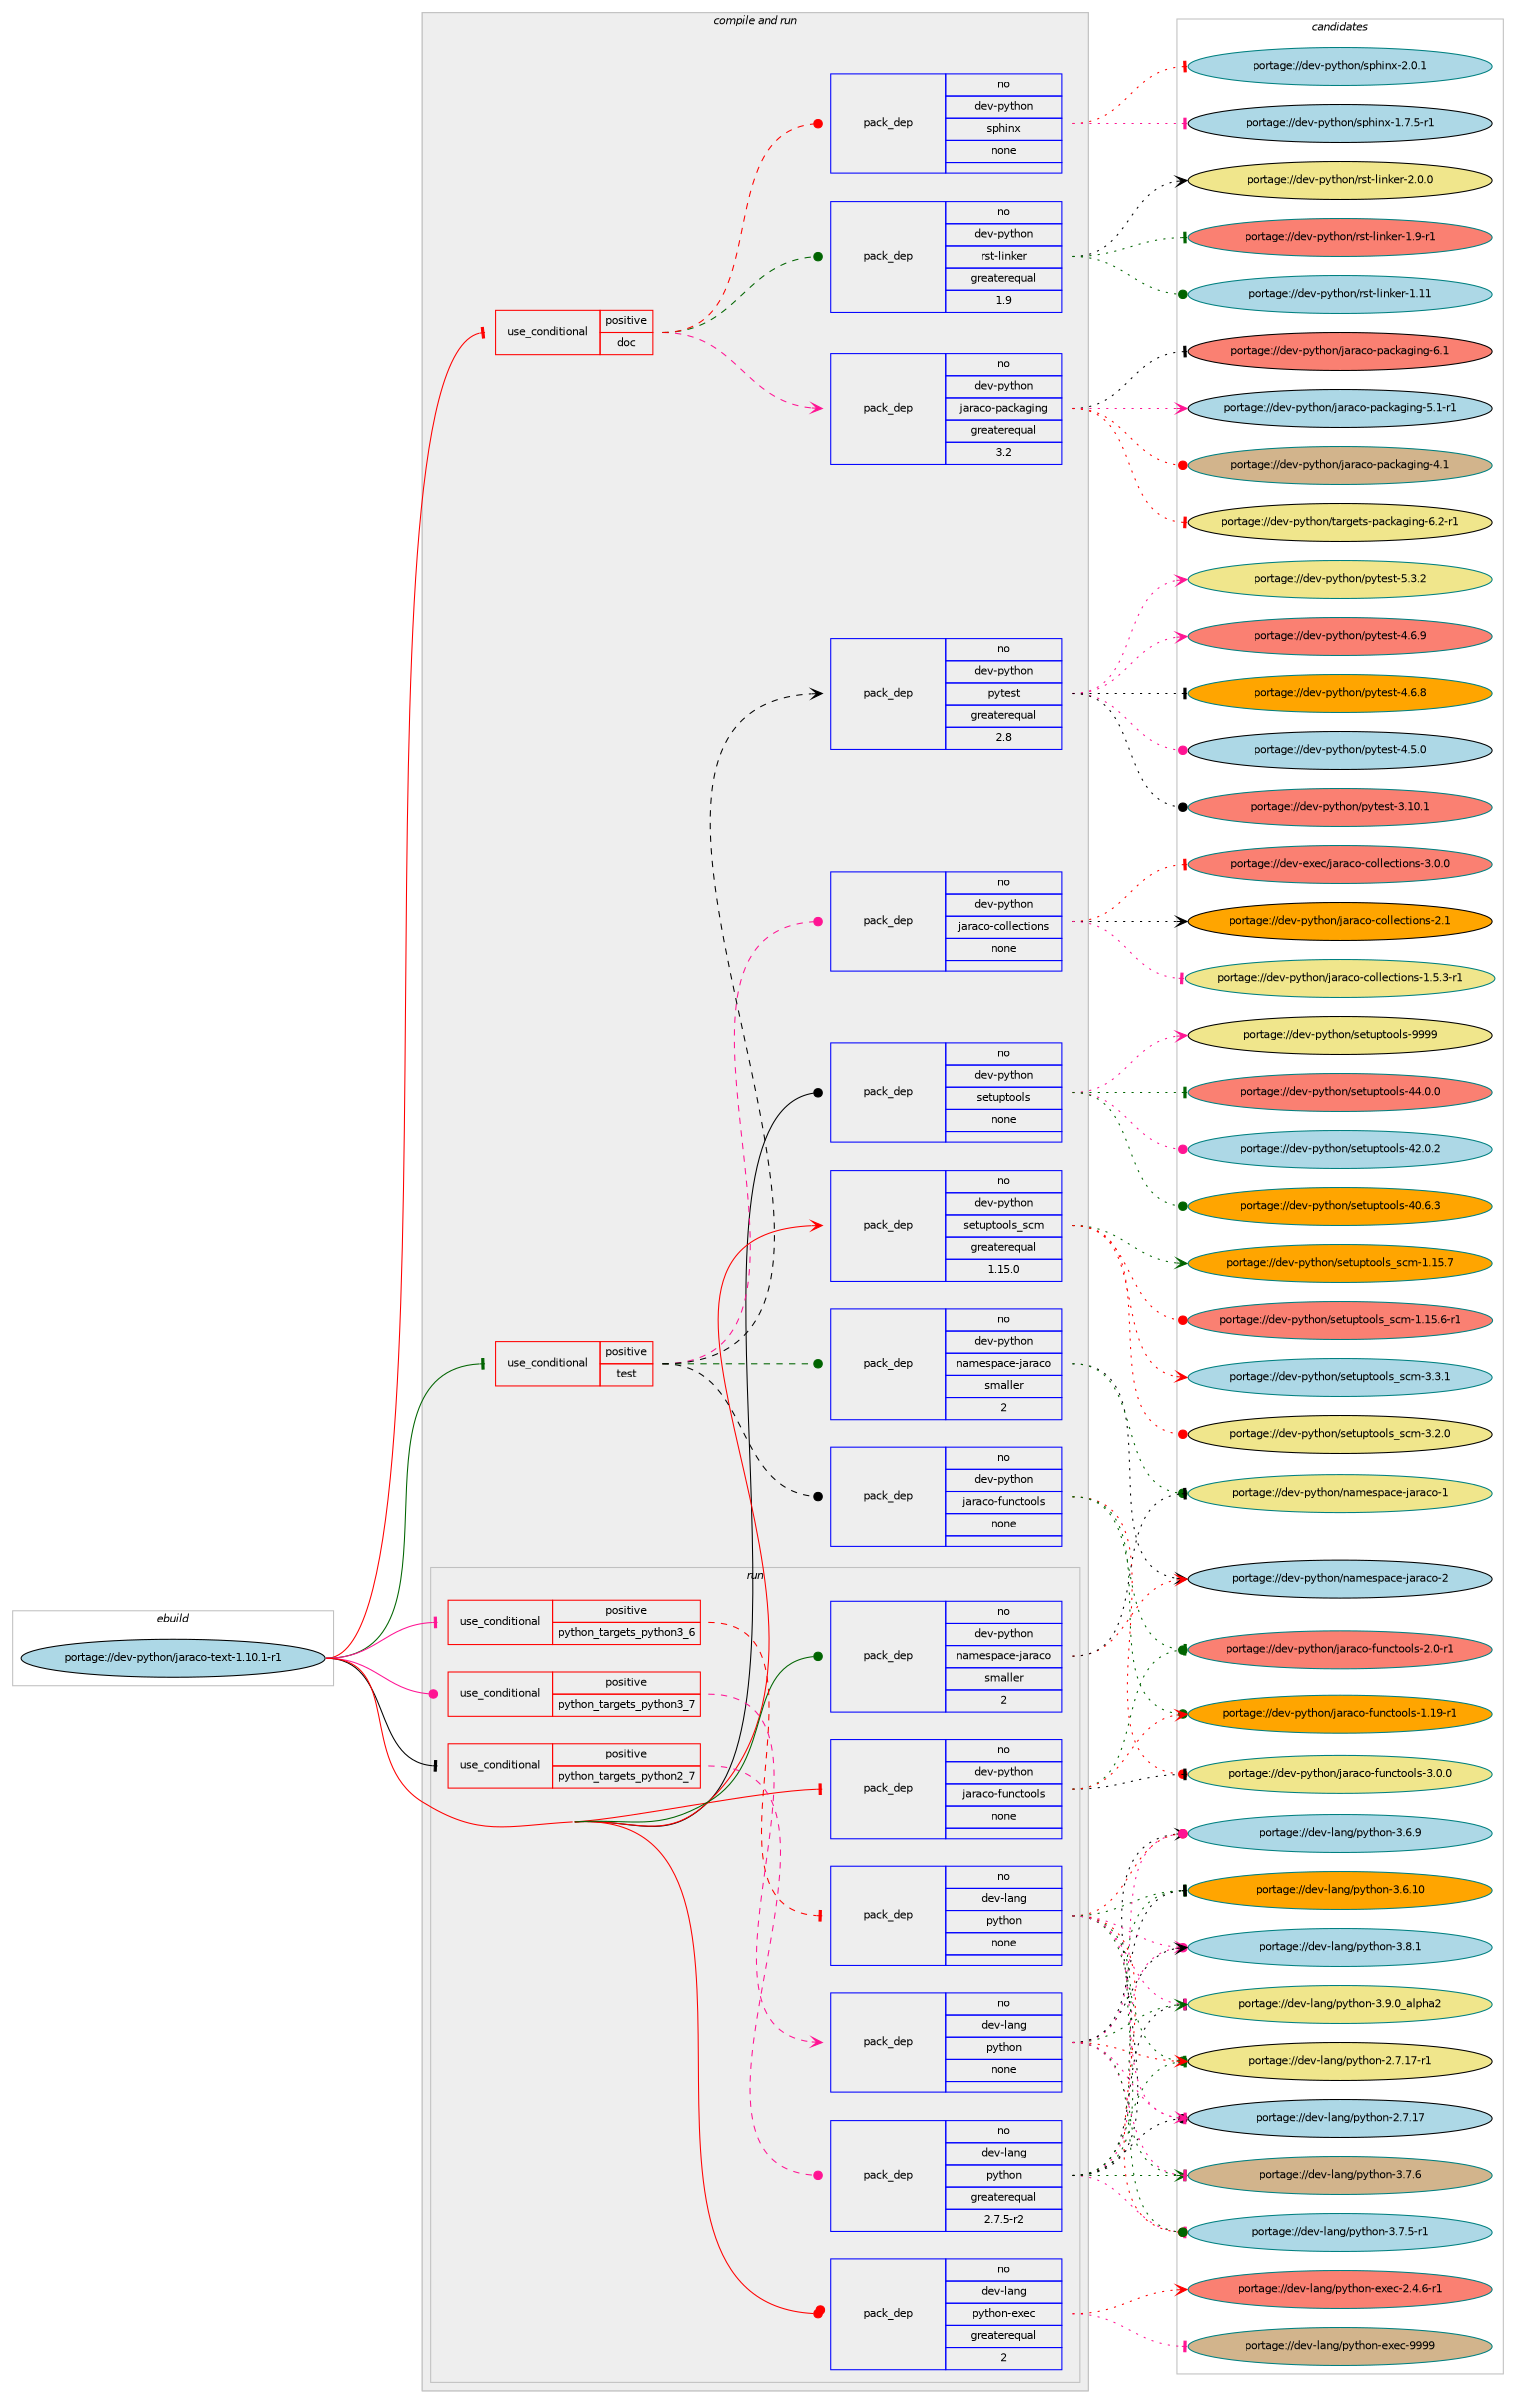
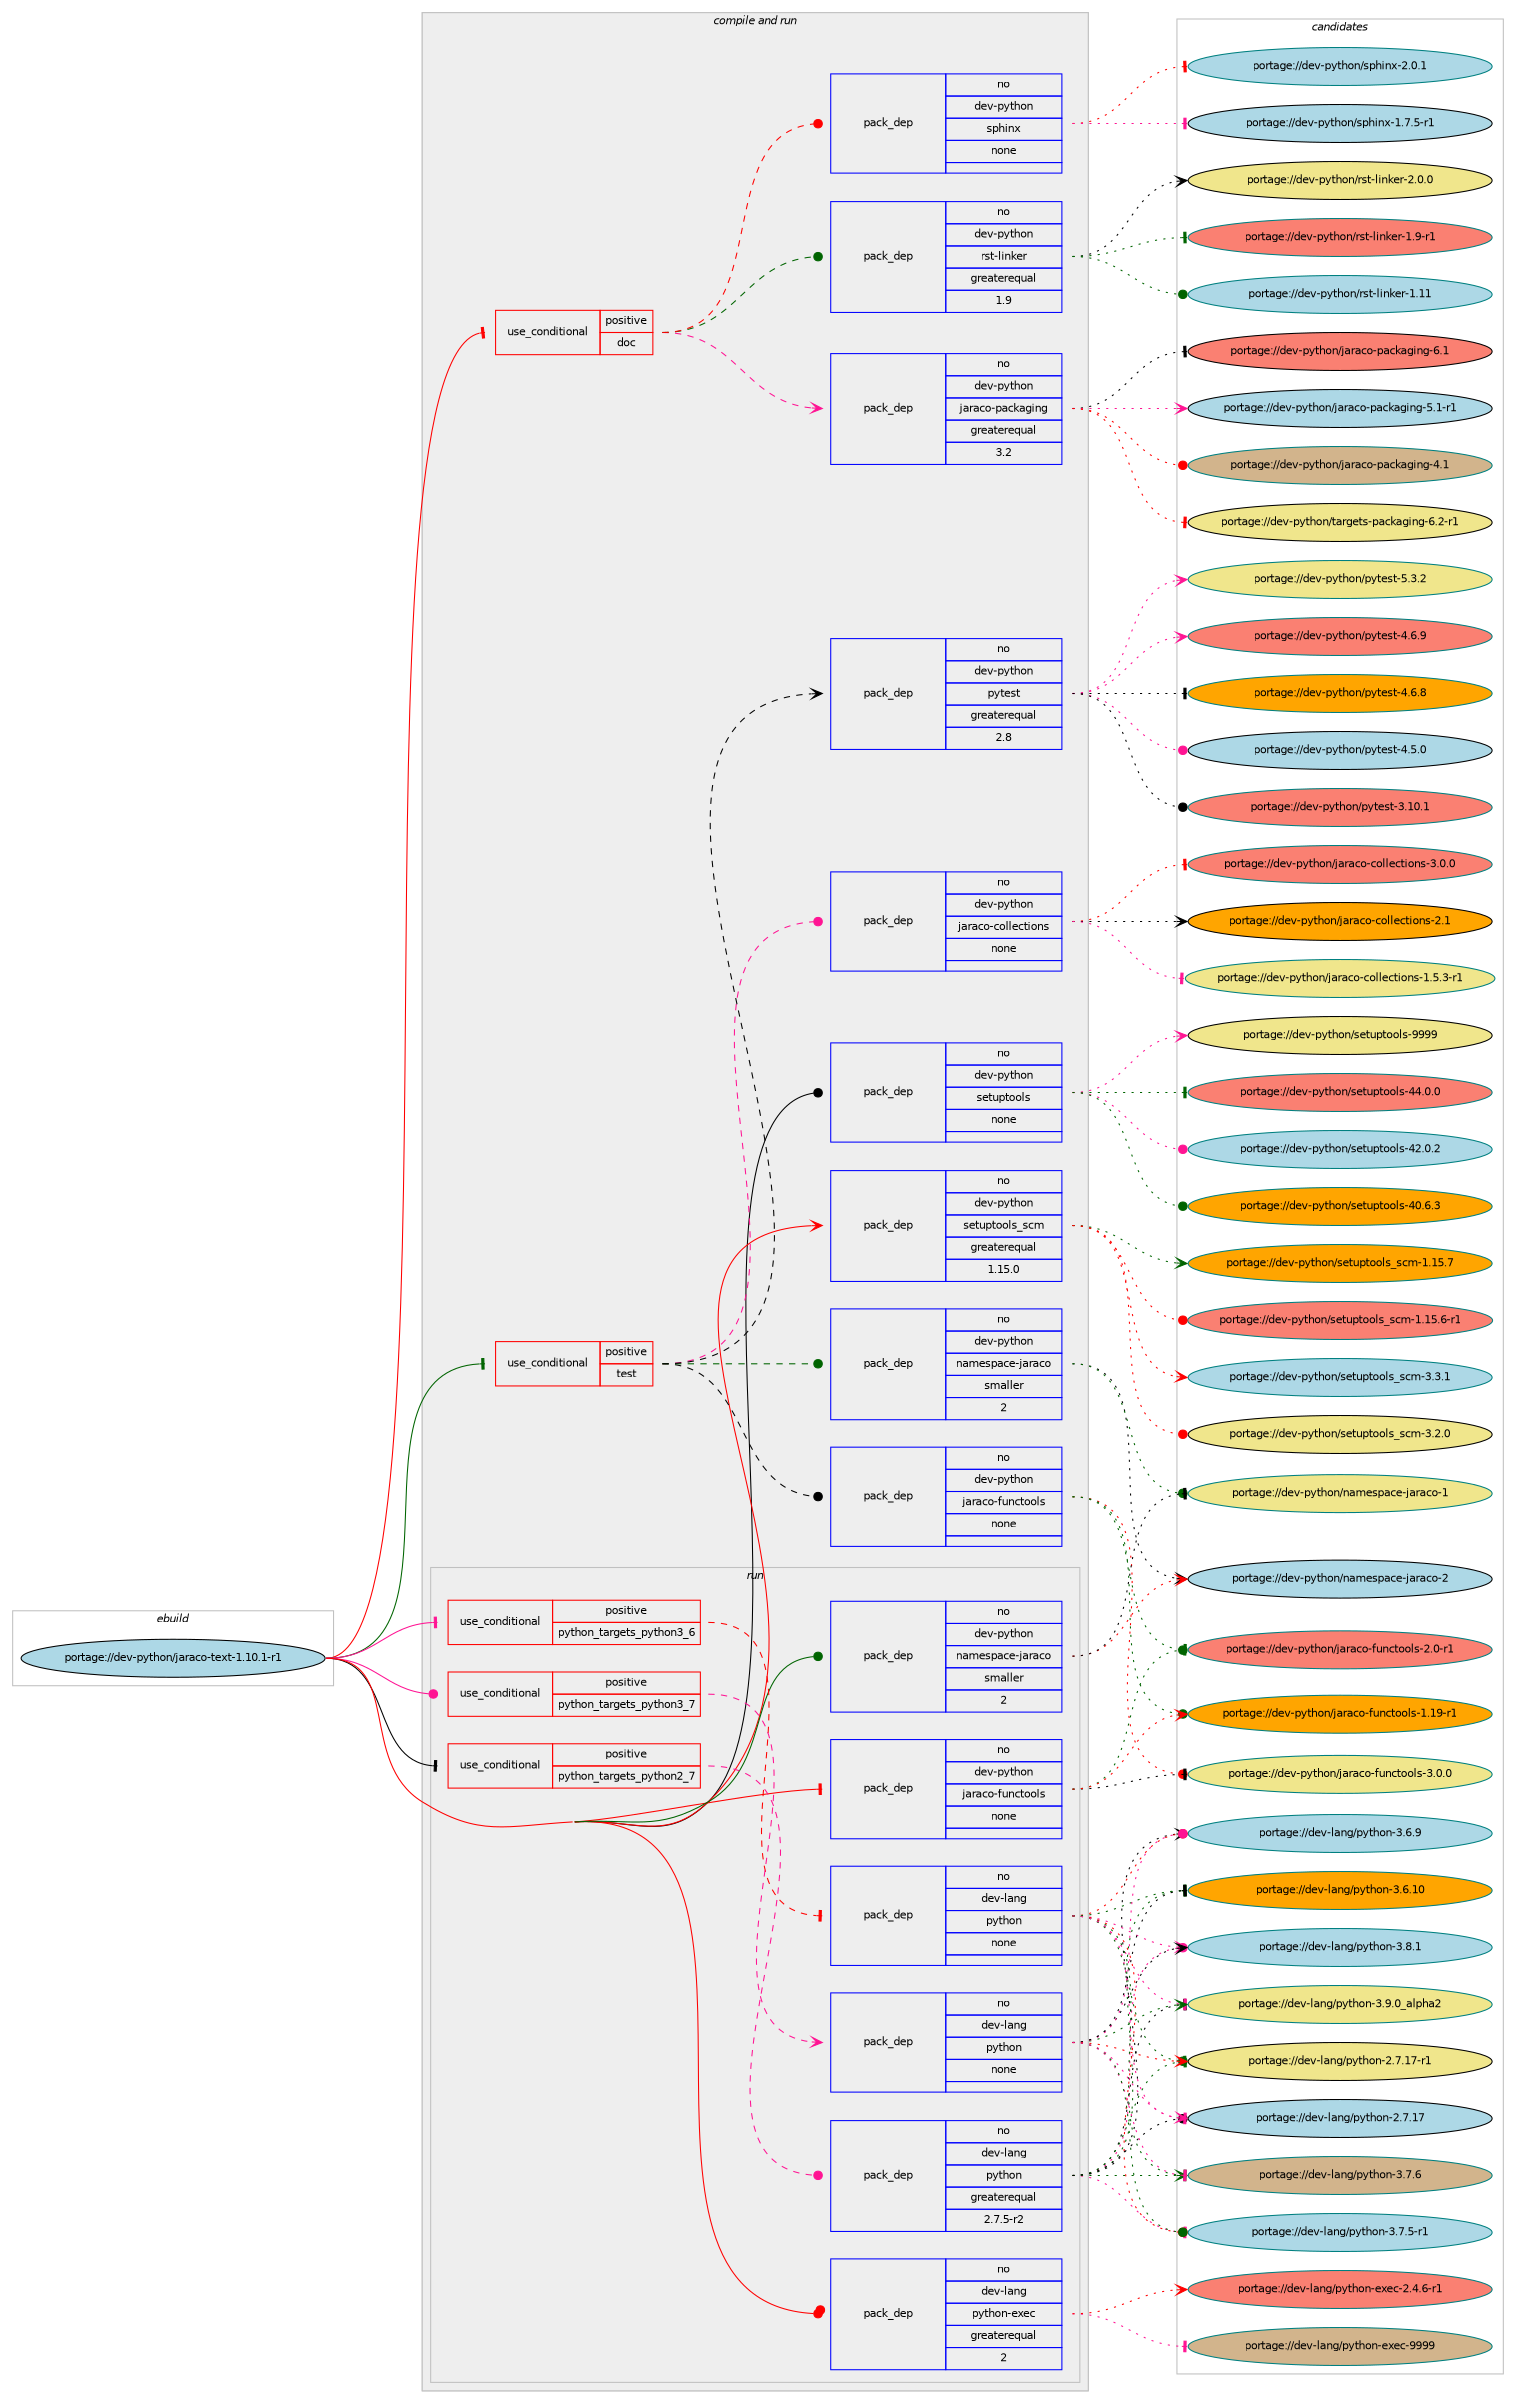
(1340, 864) -> (1340, 864)
